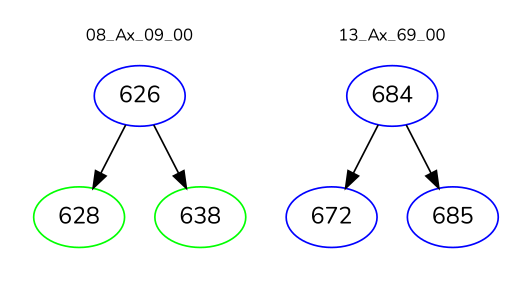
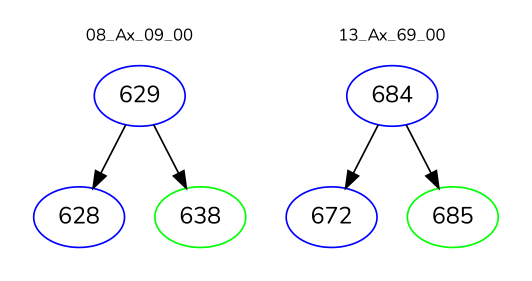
(140, 96) -> (140, 96)
(79, 217) -> (79, 217)
(453, 217) -> (453, 217)
